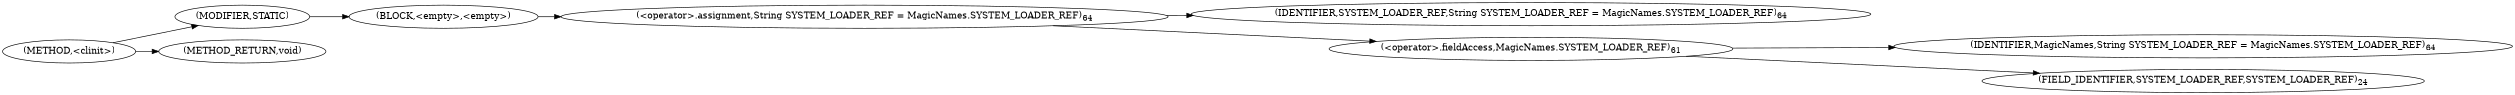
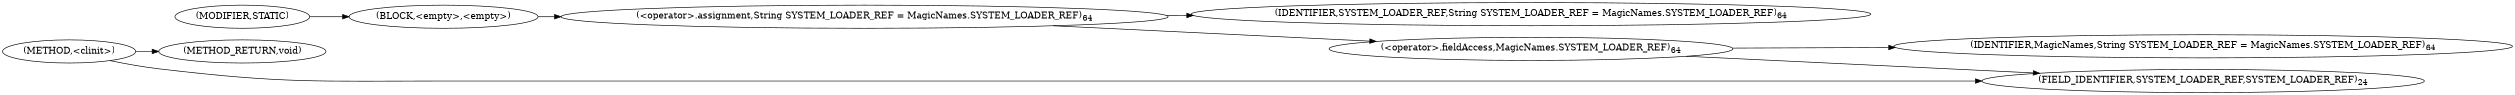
(152, 35) -> (1042, 81)
(1676, 48) -> (1676, 48)
